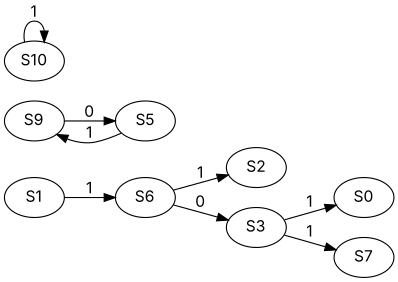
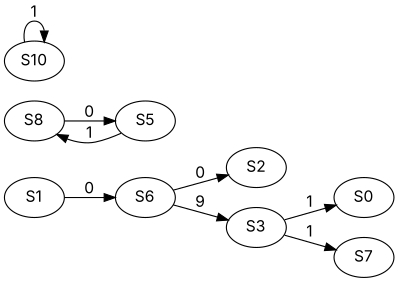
(34, 121) -> (34, 121)
(201, 174) -> (201, 174)
(90, 189) -> (90, 189)
(201, 203) -> (201, 203)
